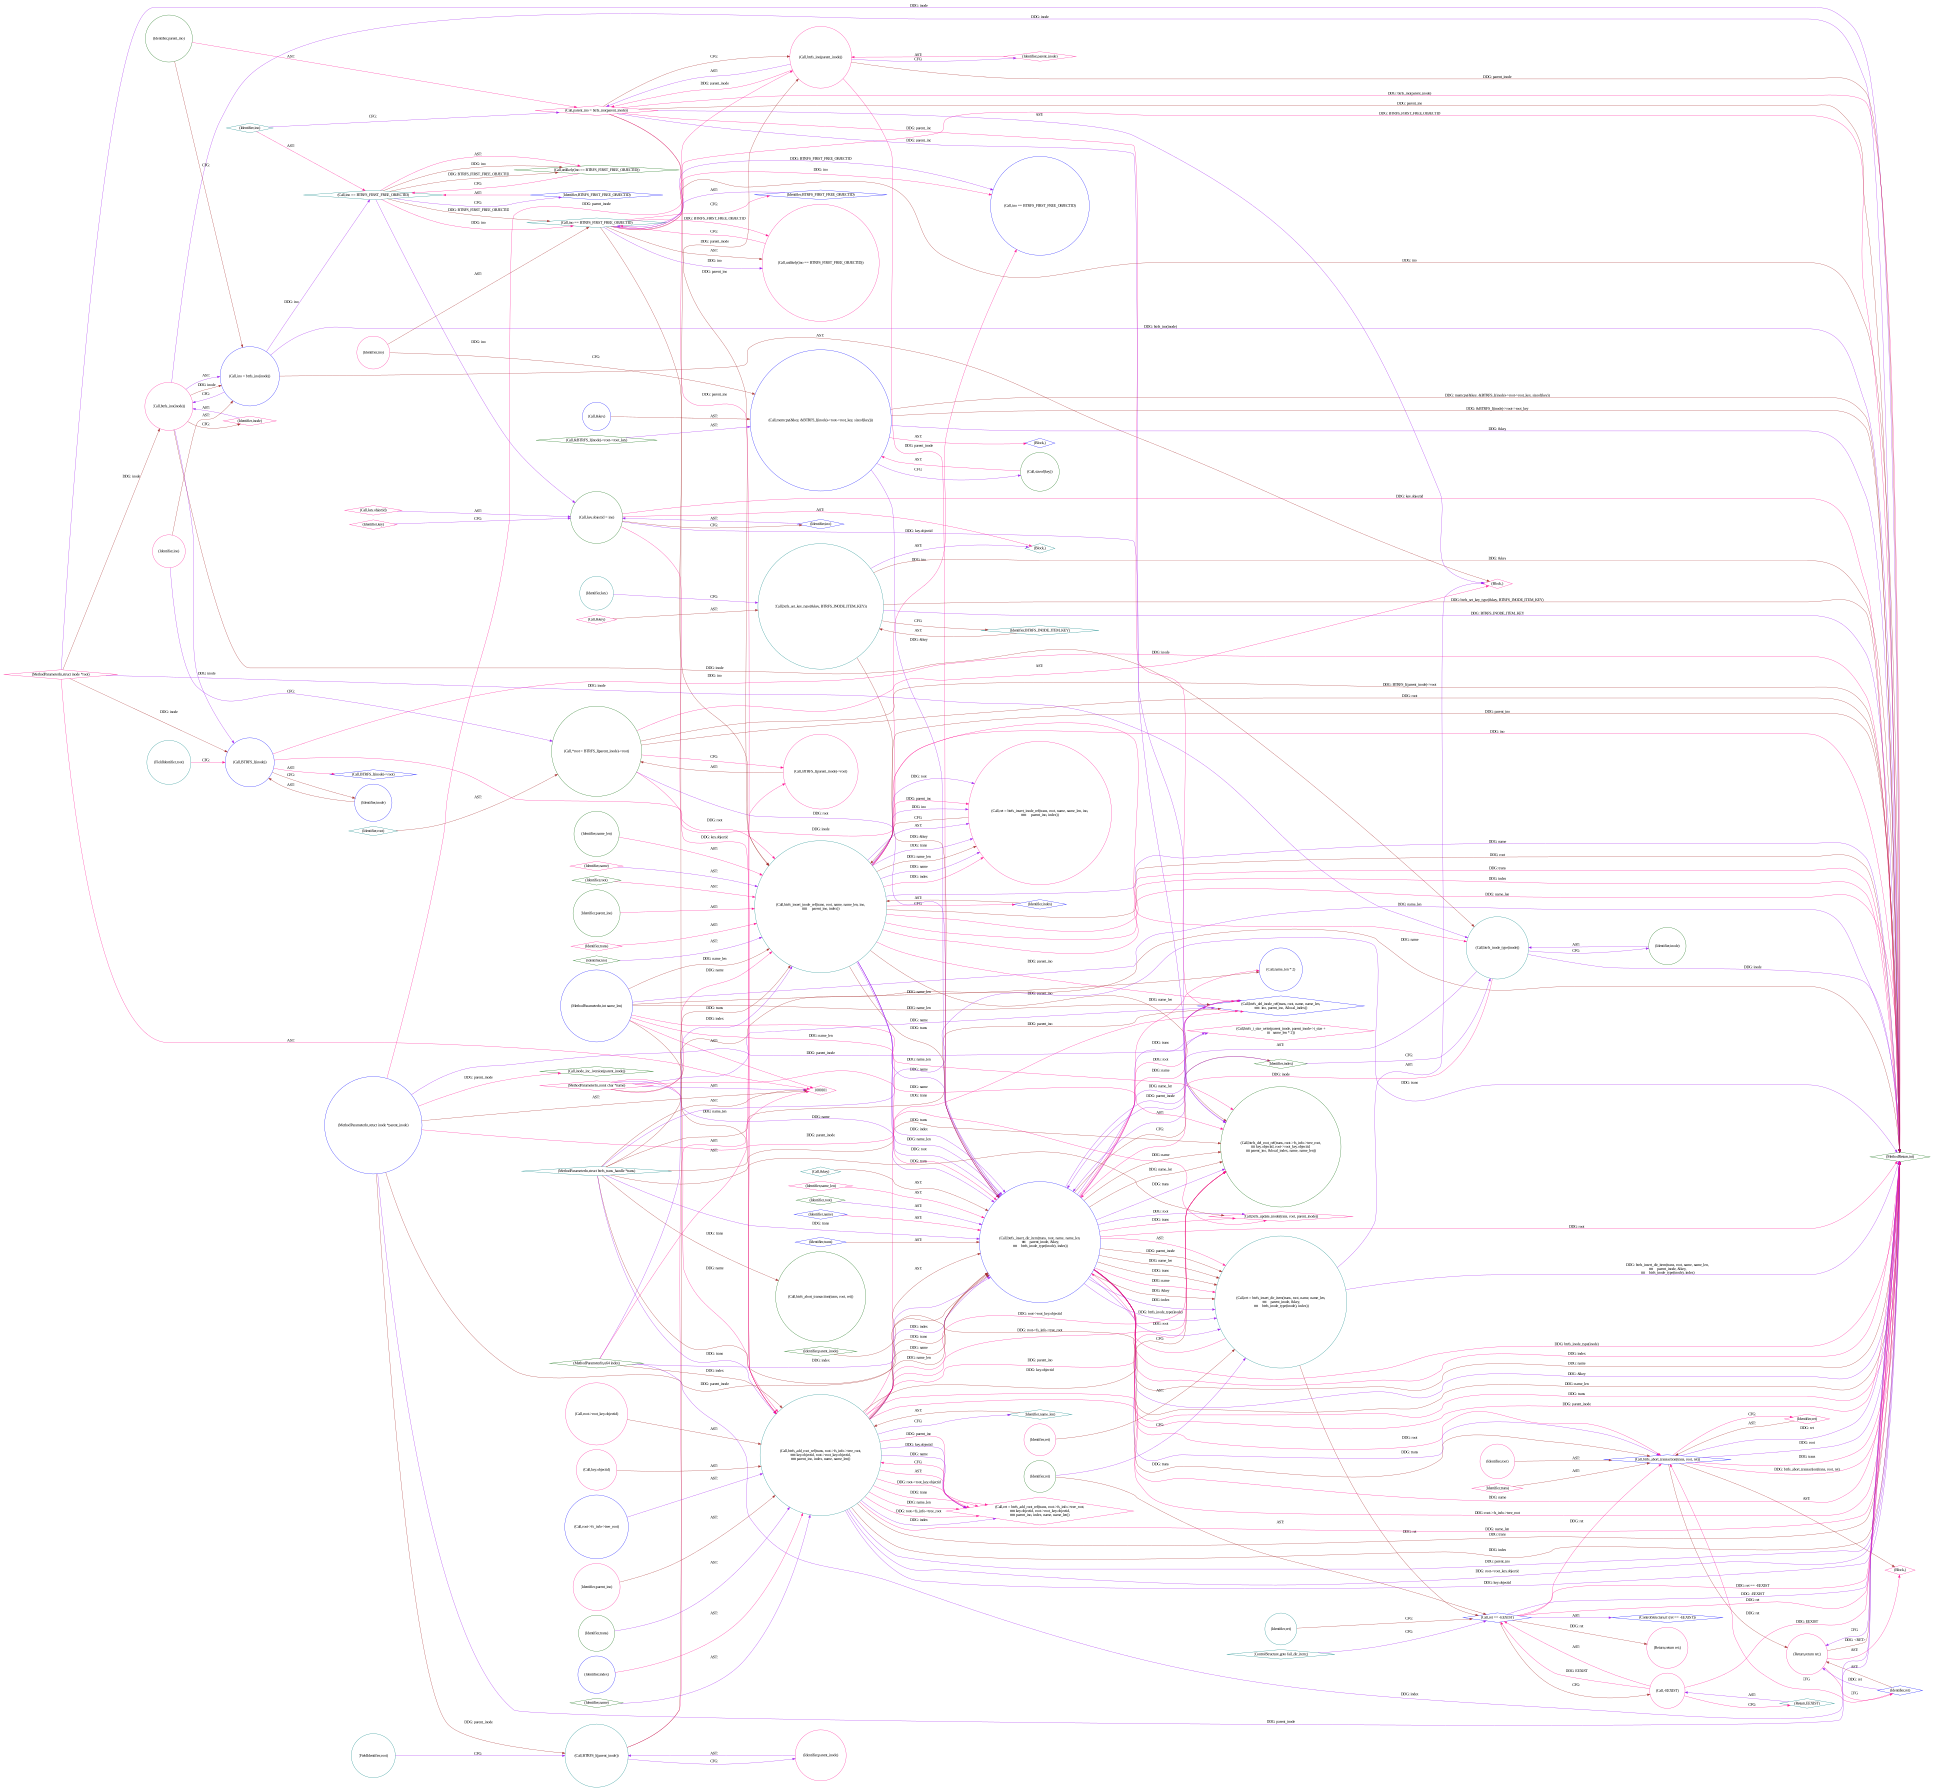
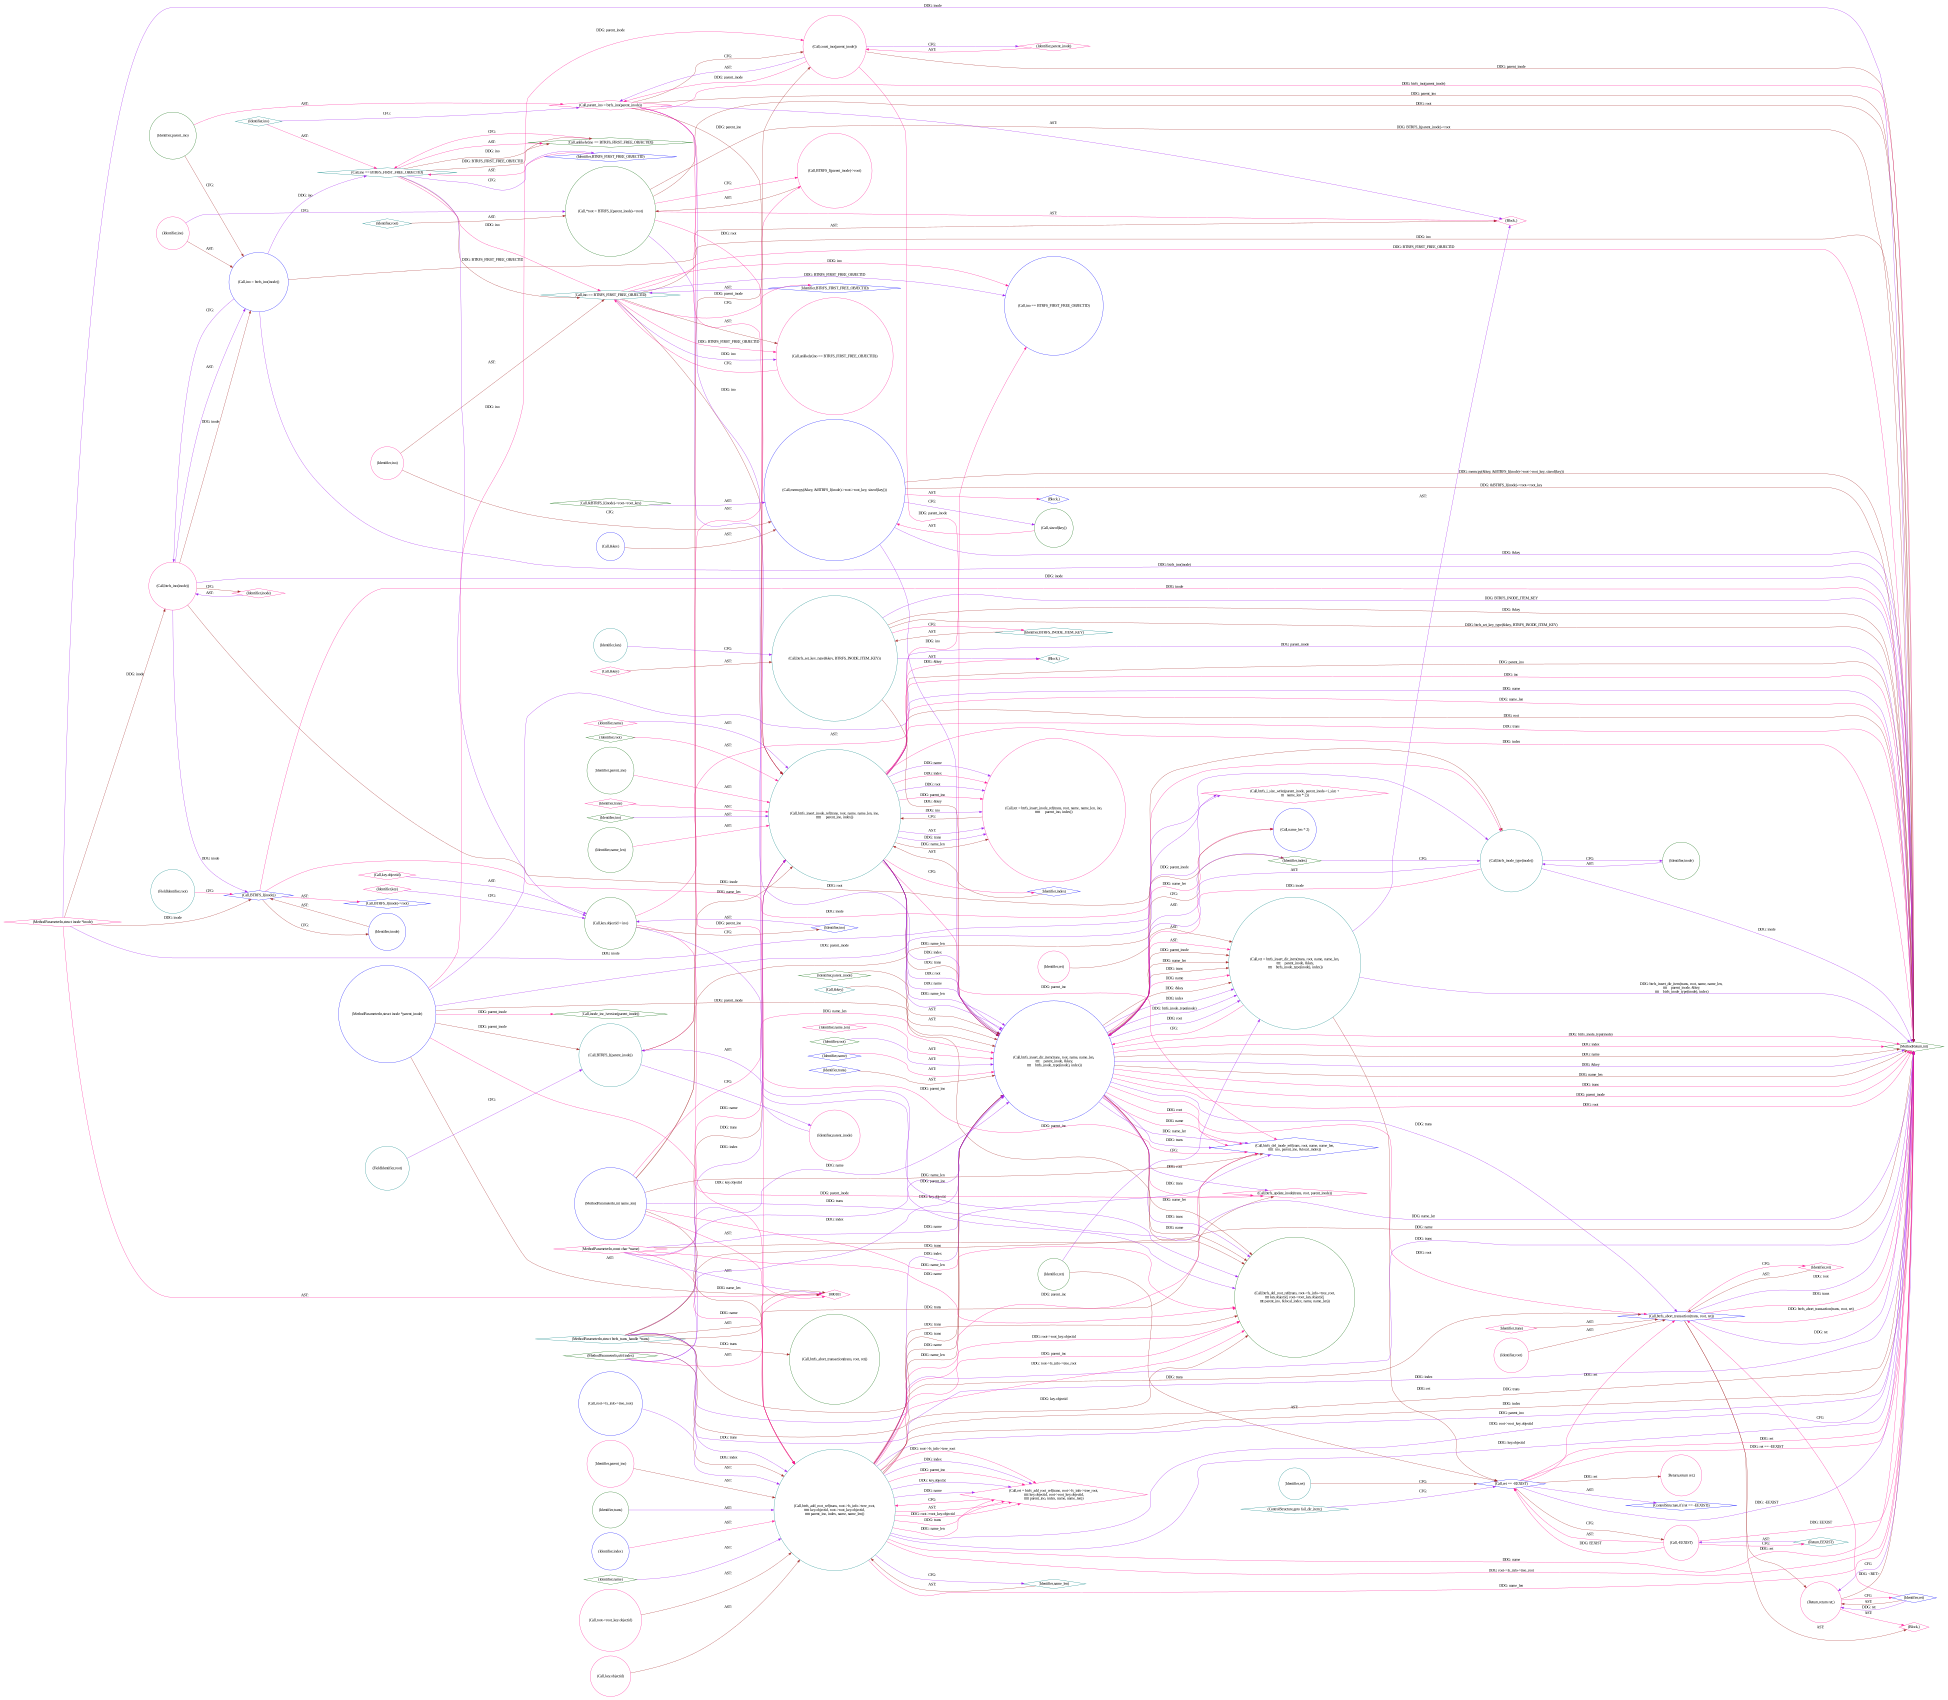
(821, 57) -> (835, 47)
(1555, 498) -> none
(933, 627) -> (953, 627)
(61, 674) -> (63, 922)
(250, 762) -> (259, 895)
